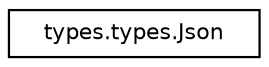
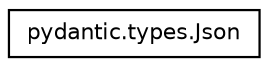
(134, 34) -> (134, 34)
